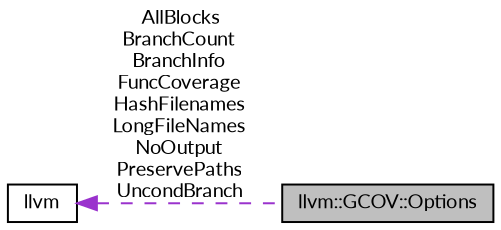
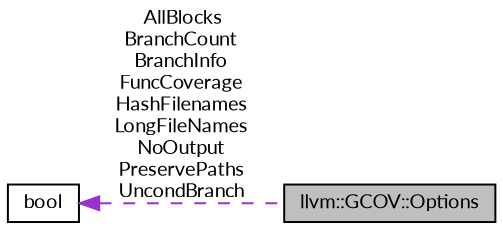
(42, 203) -> (43, 203)
